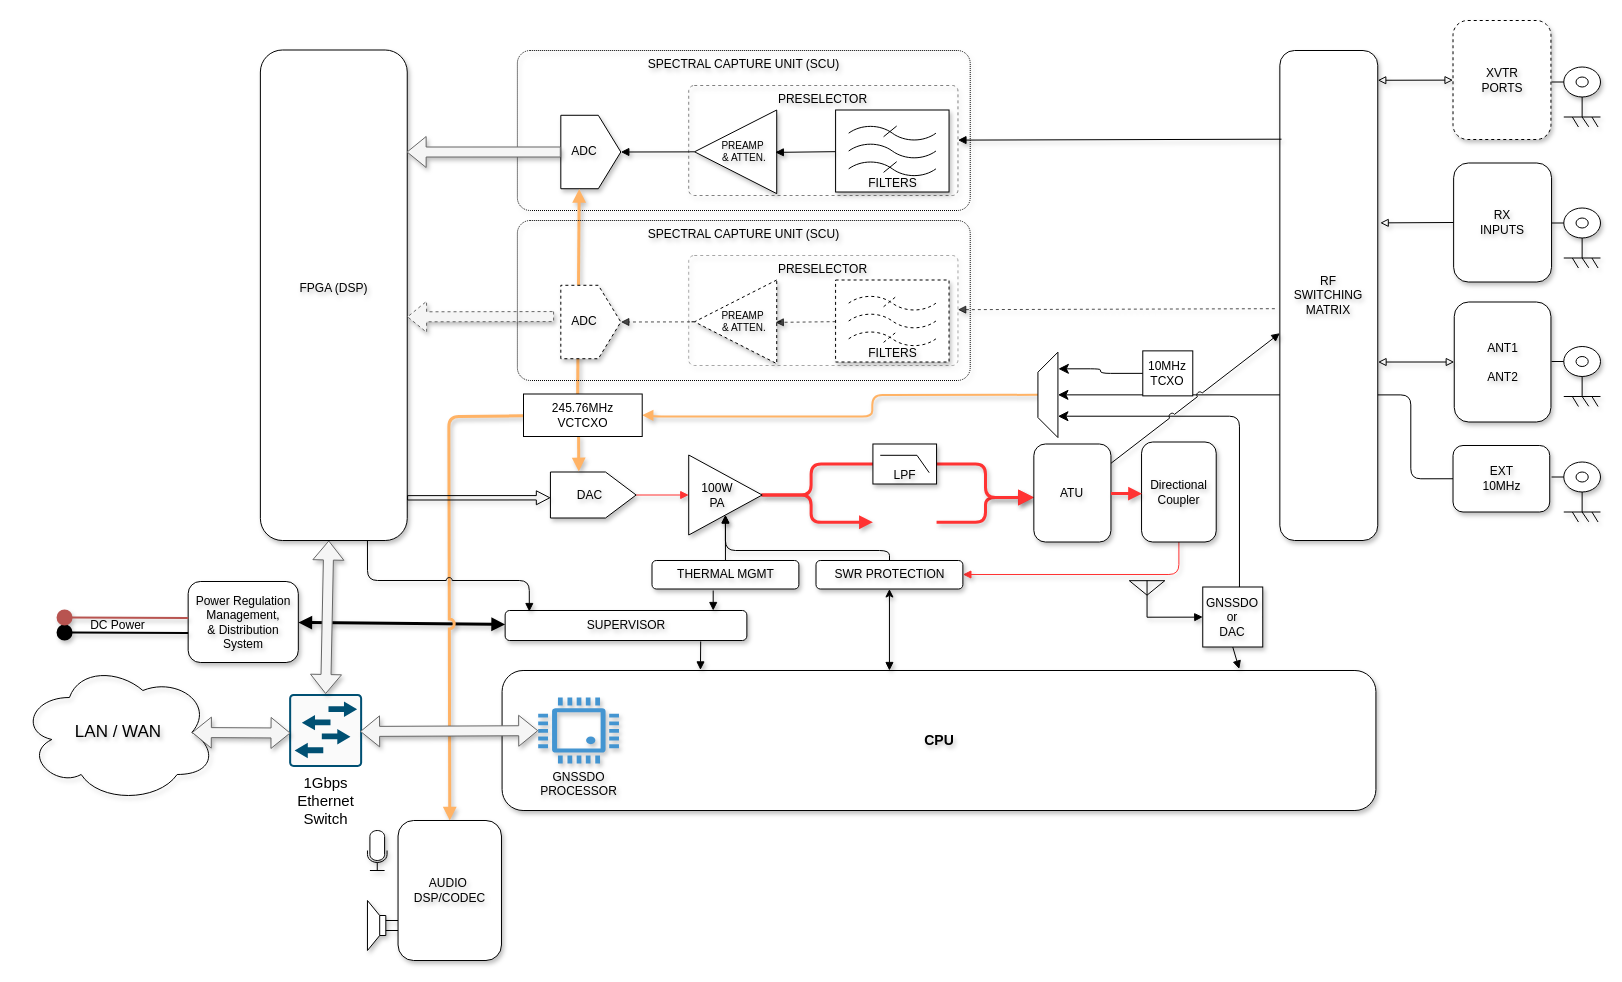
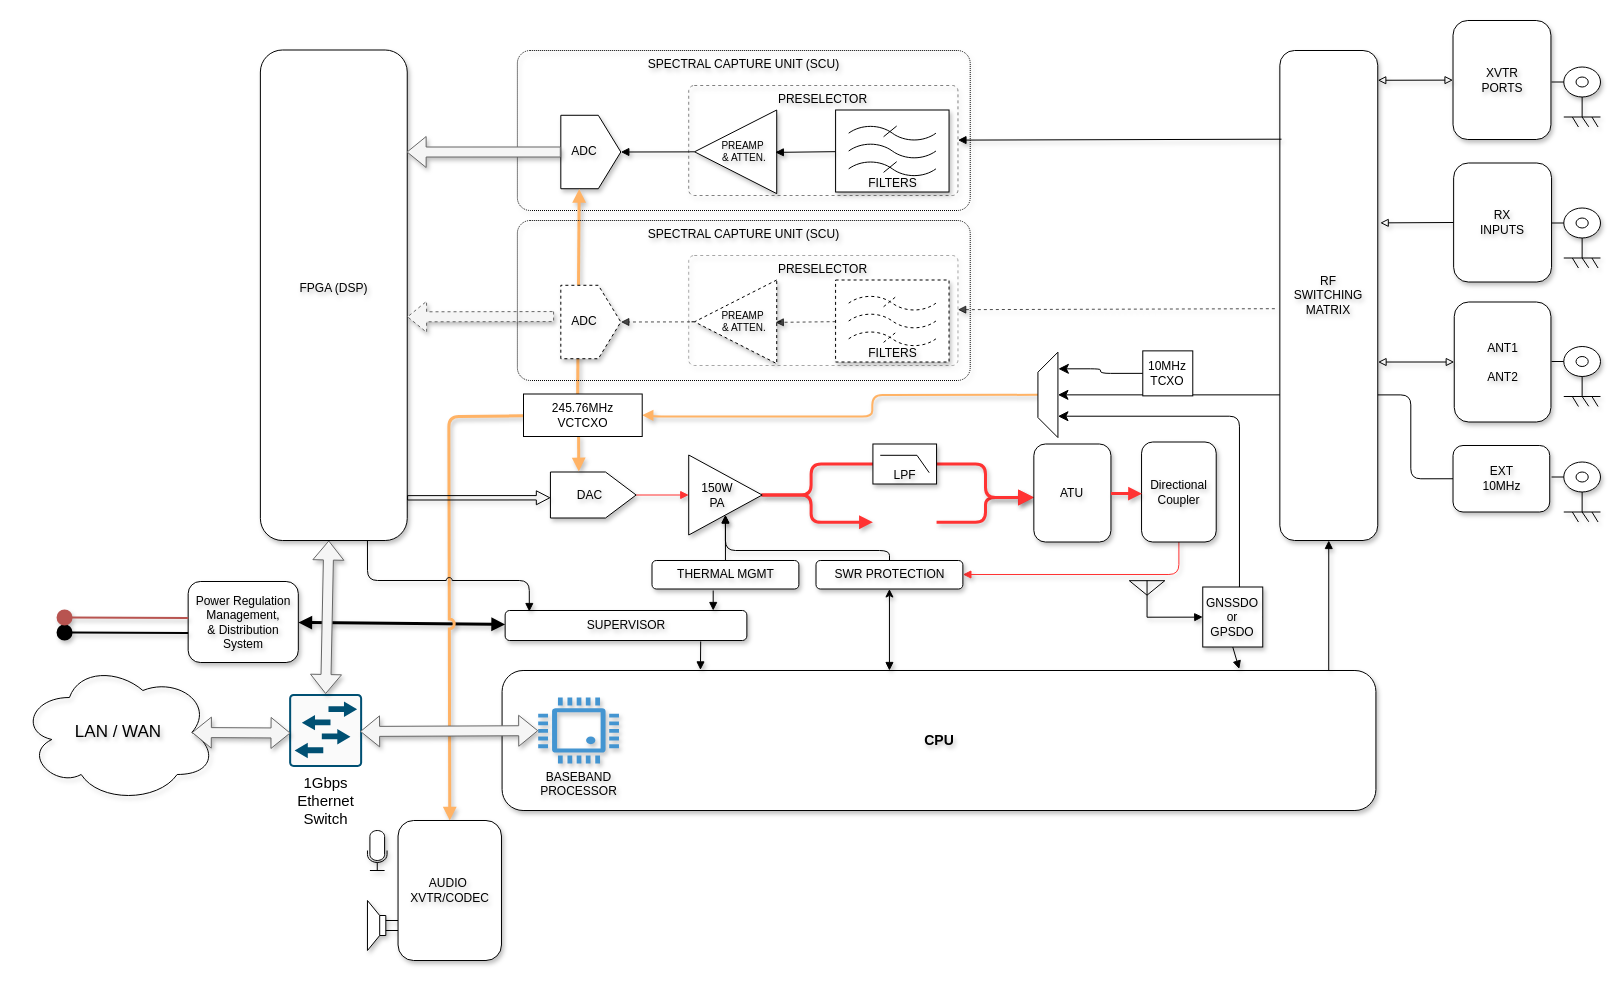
(1502, 80) -> (1502, 80)
(1192, 400) -> (1329, 609)
(718, 496) -> (718, 496)
(1233, 618) -> (1233, 618)
(118, 626) -> none
(579, 785) -> (579, 785)
(450, 891) -> (450, 891)
